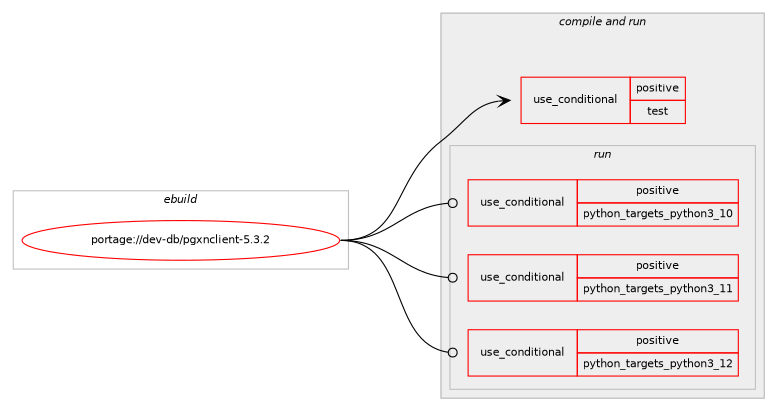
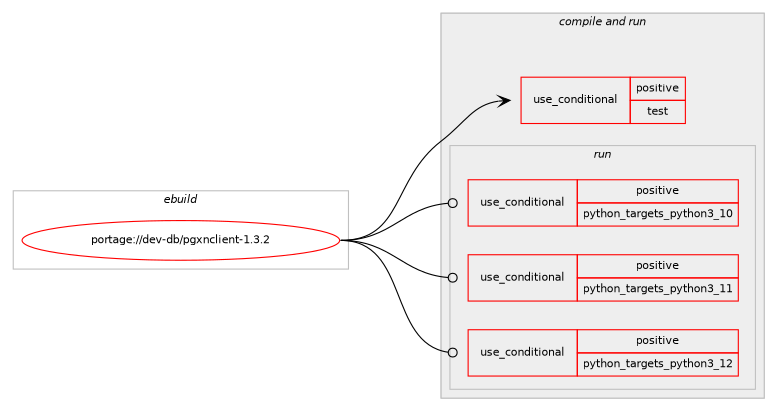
(181, 240) -> (181, 240)
